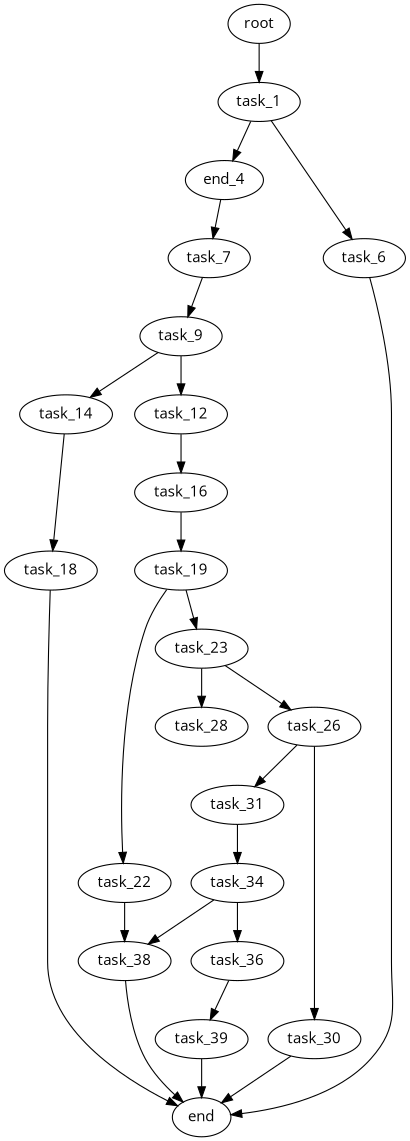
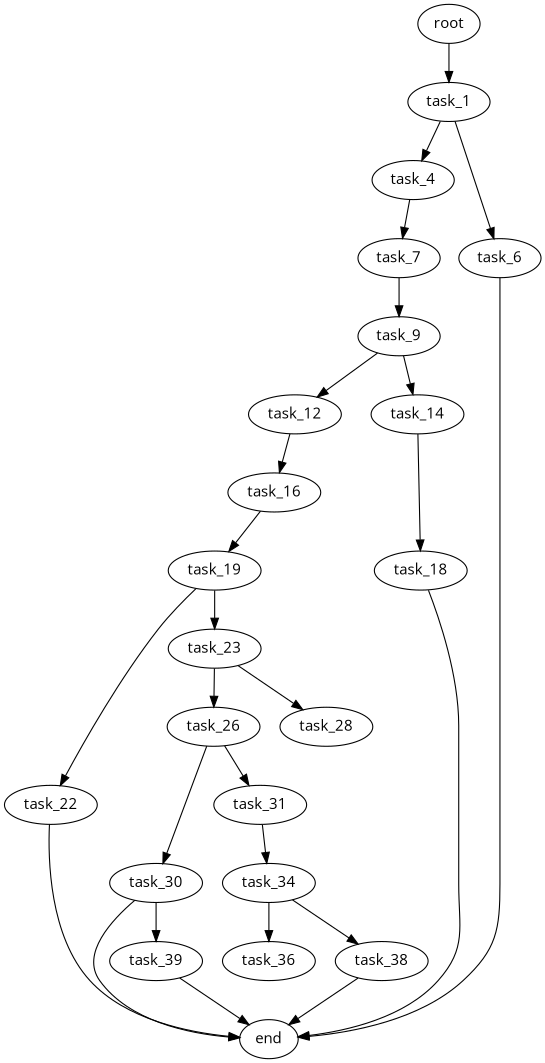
(224, 180) -> (413, 180)
(125, 917) -> (86, 976)
(222, 995) -> (156, 917)
